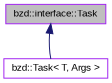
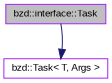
(49, 46) -> (62, 36)
